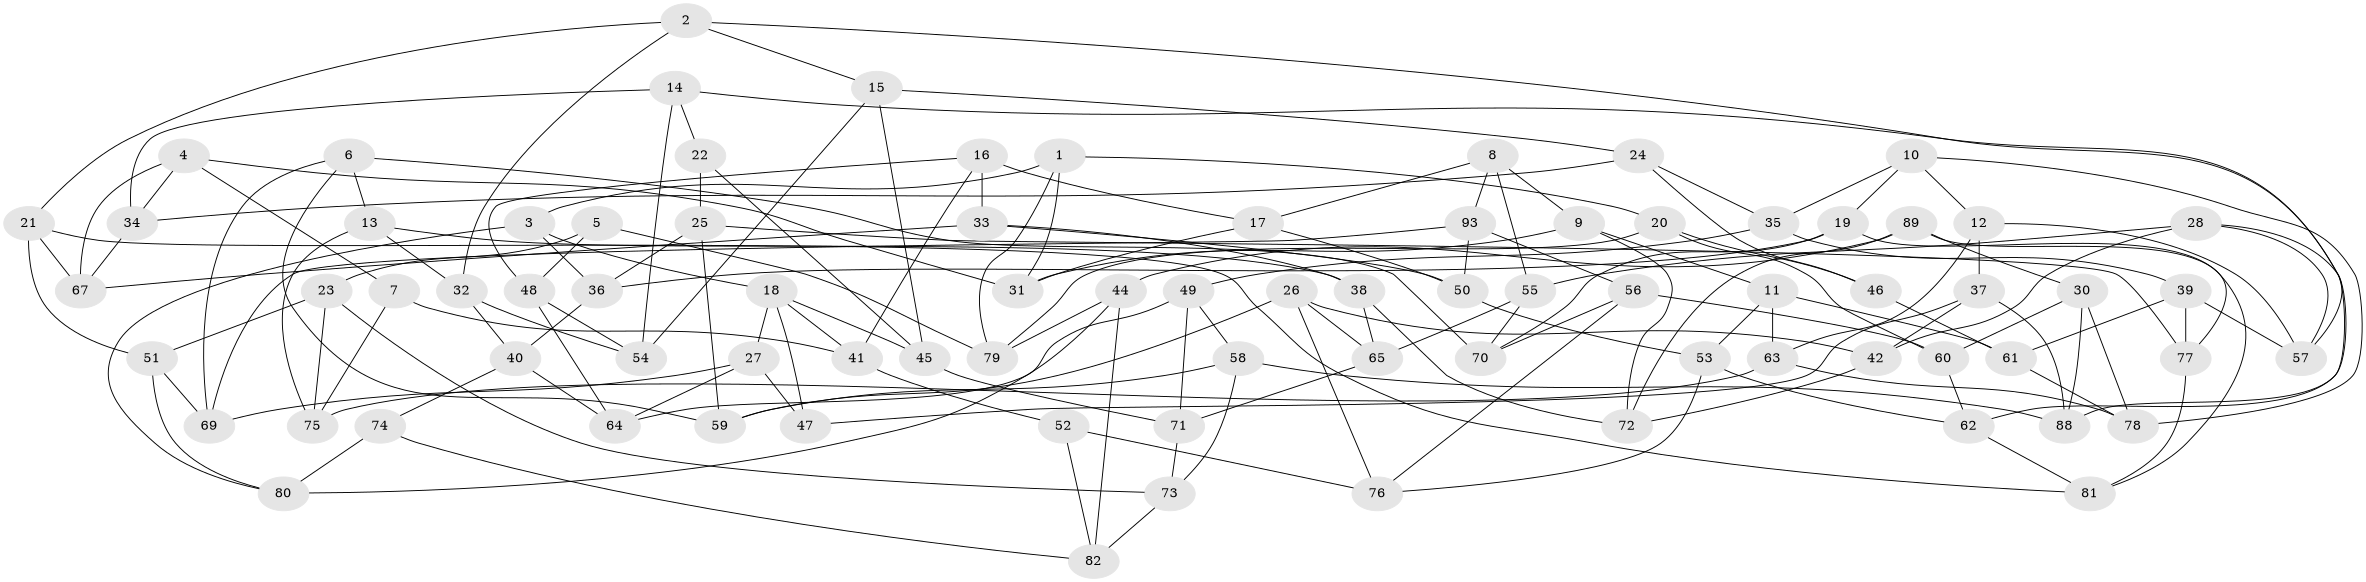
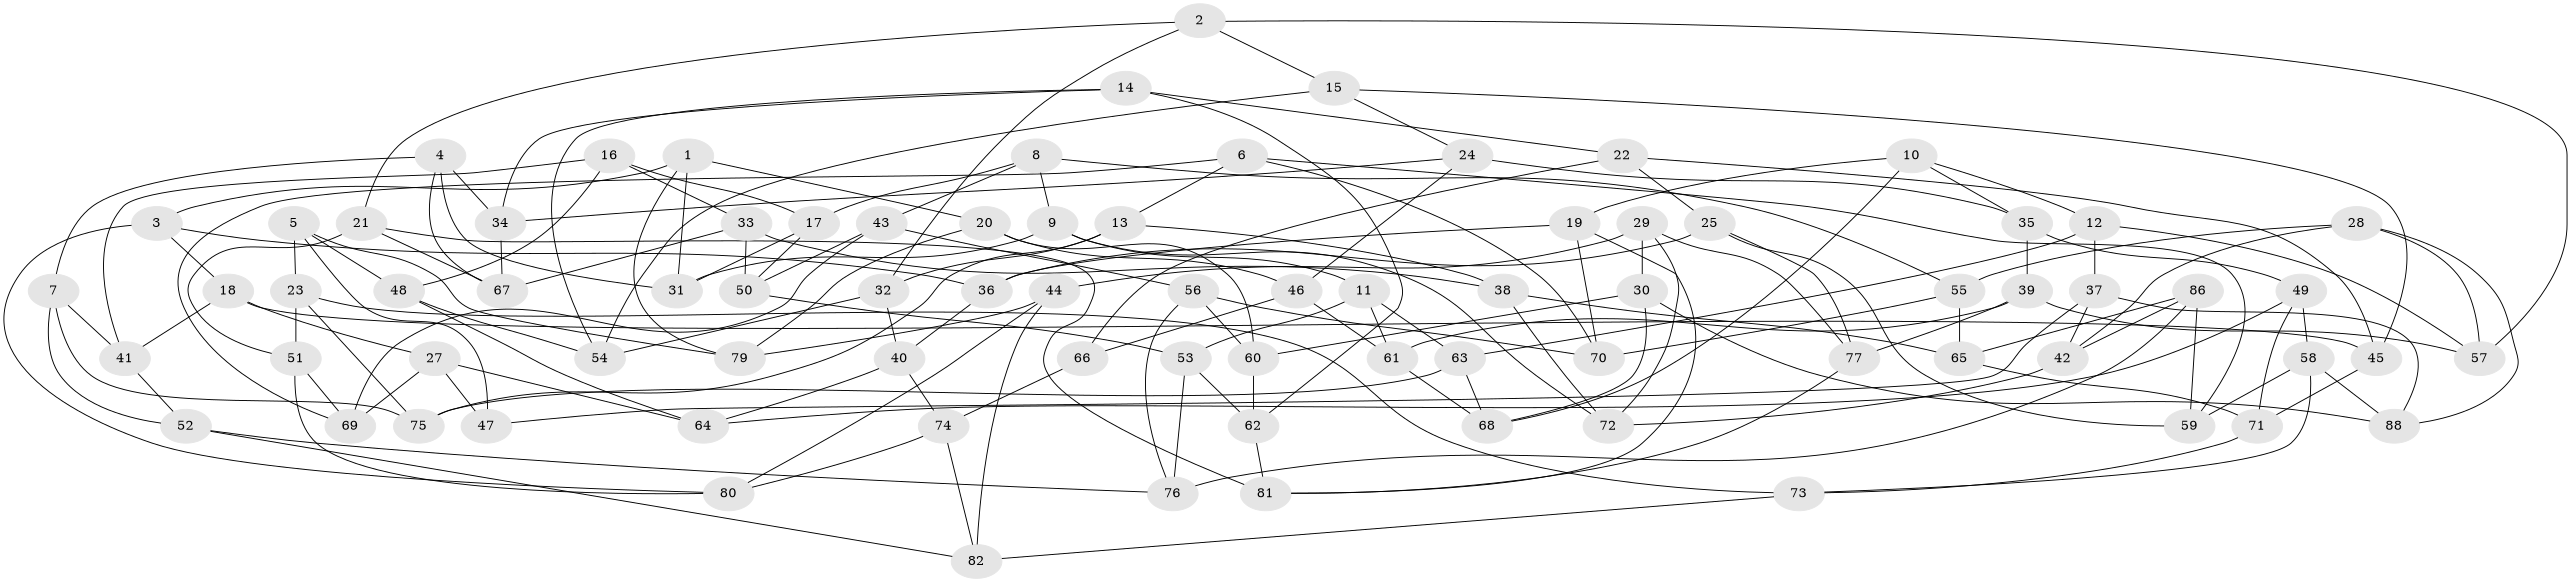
(1470, 223) -> (882, 223)
(1912, 223) -> (1642, 223)
(1292, 291) -> (2198, 291)
(792, 358) -> (455, 330)
none -> (1083, 359)
none -> (76, 391)
(2133, 426) -> (1487, 426)
